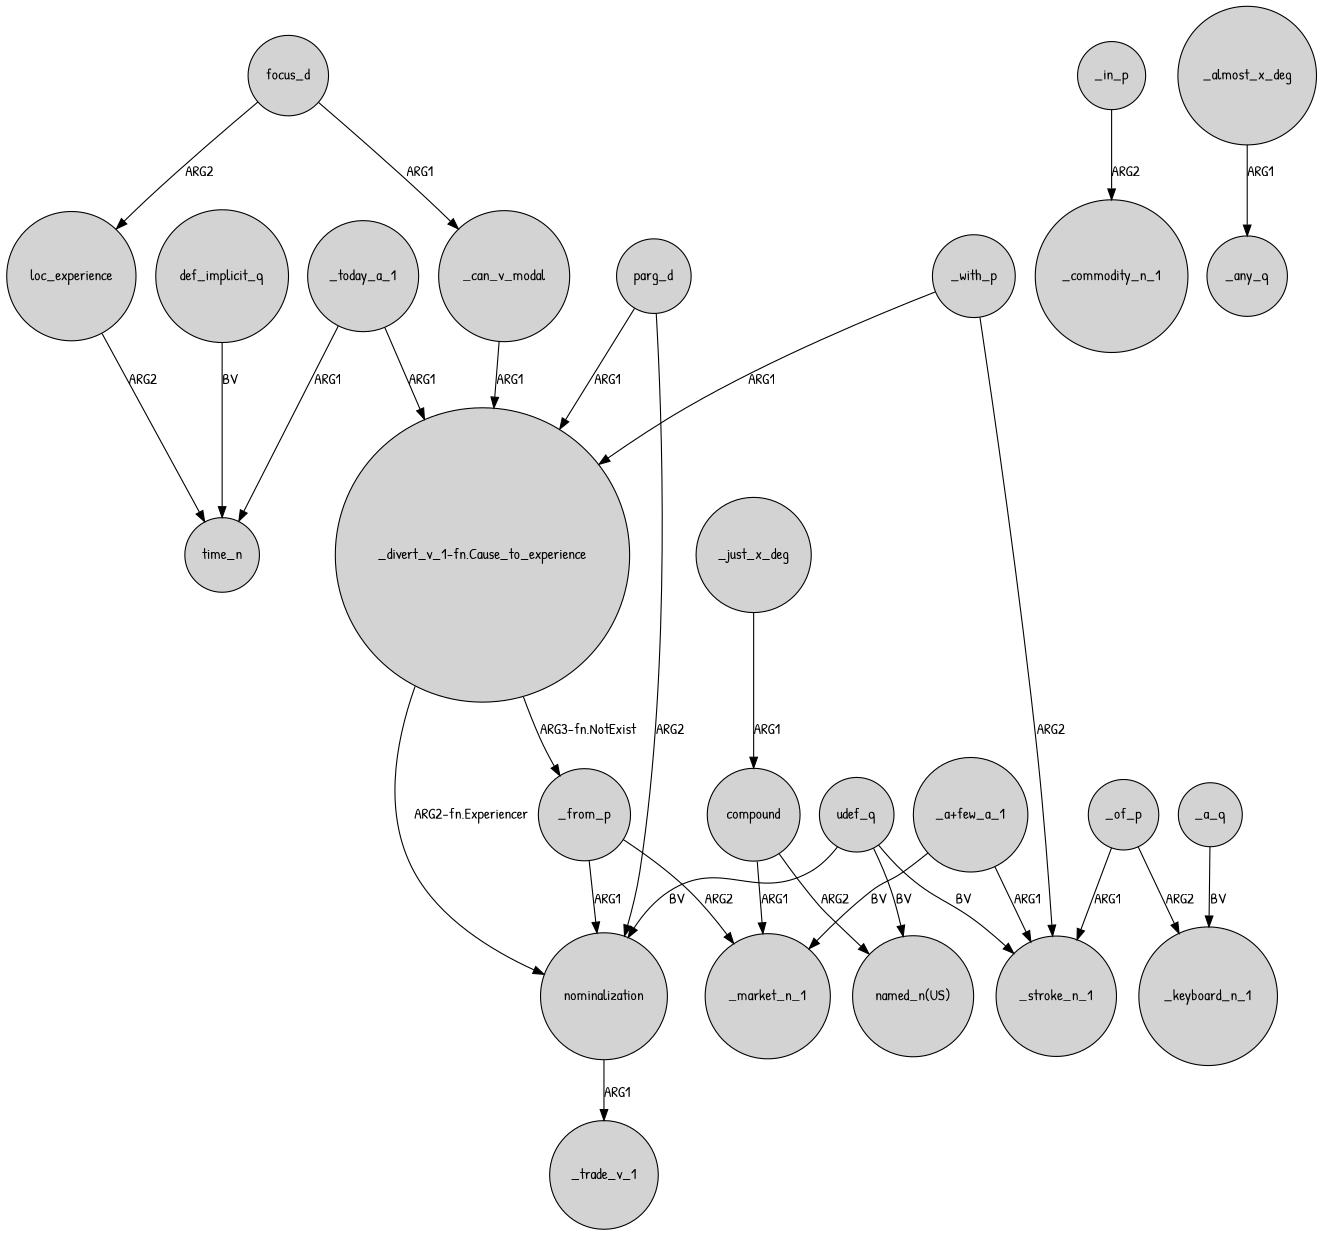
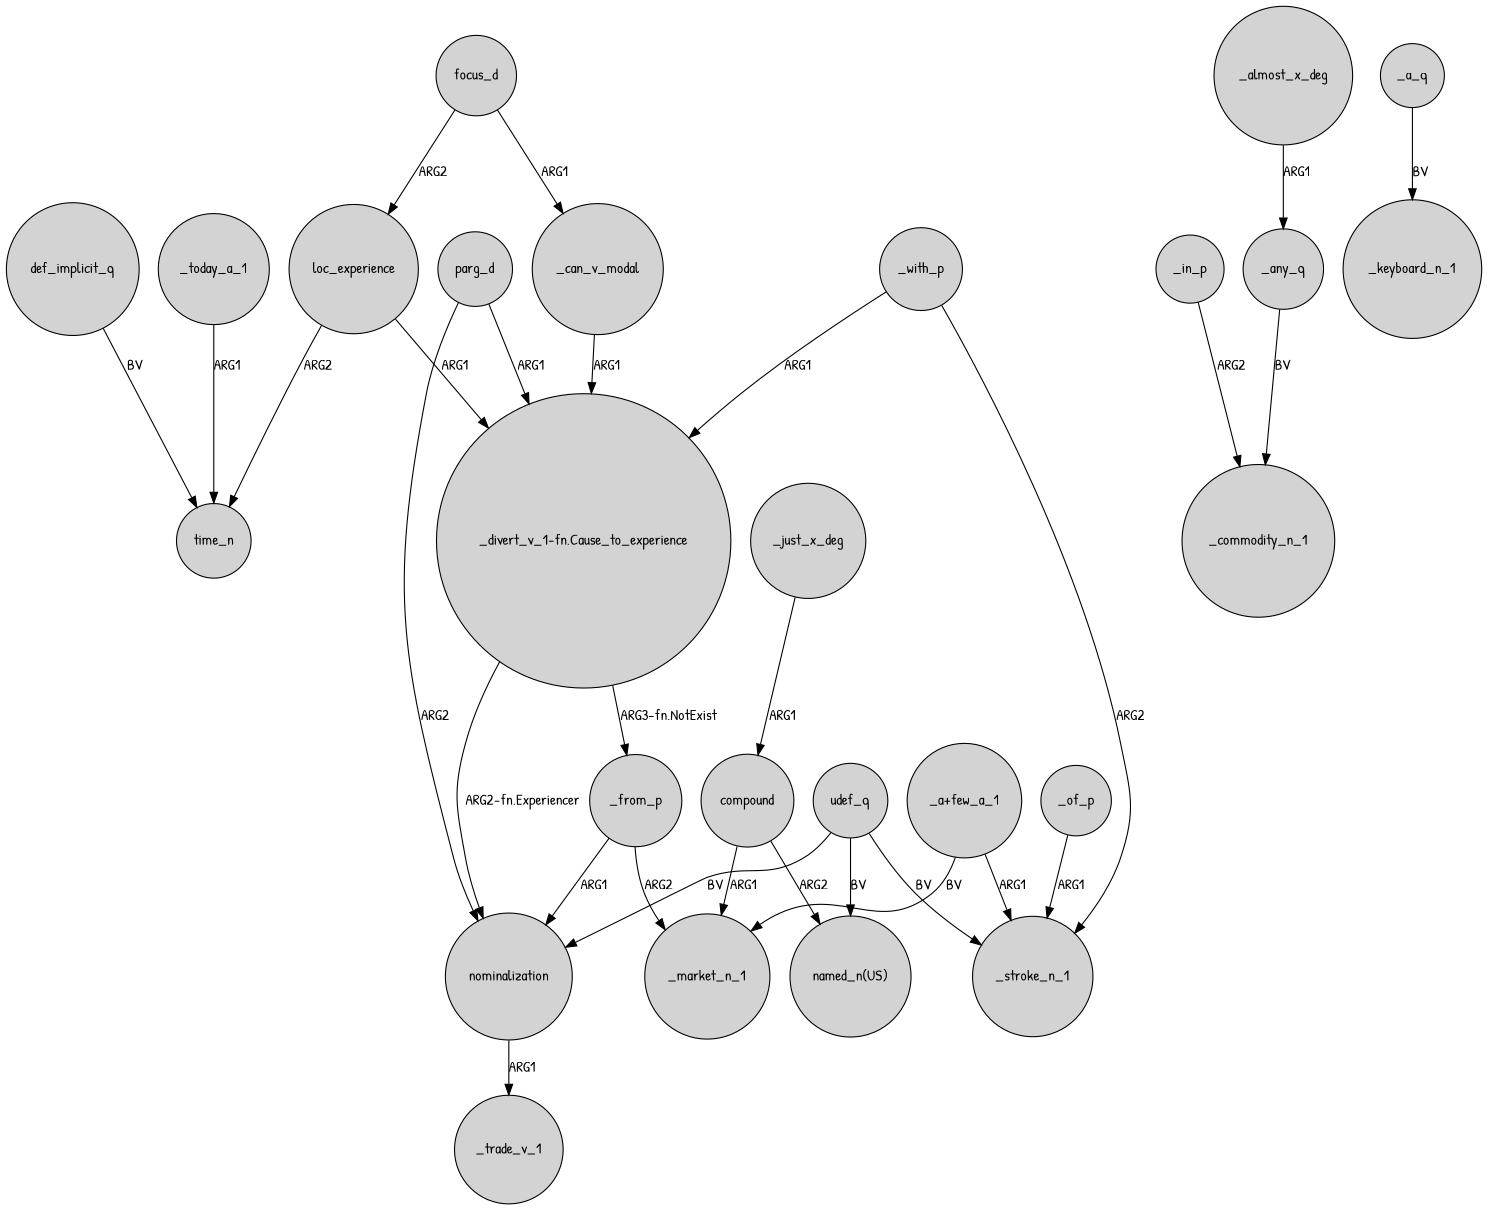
(403, 368) -> (440, 372)
none -> (1273, 382)
(1156, 885) -> none
